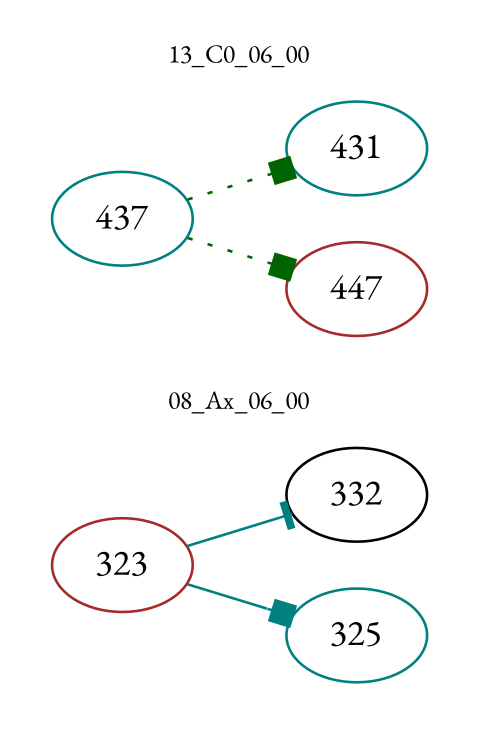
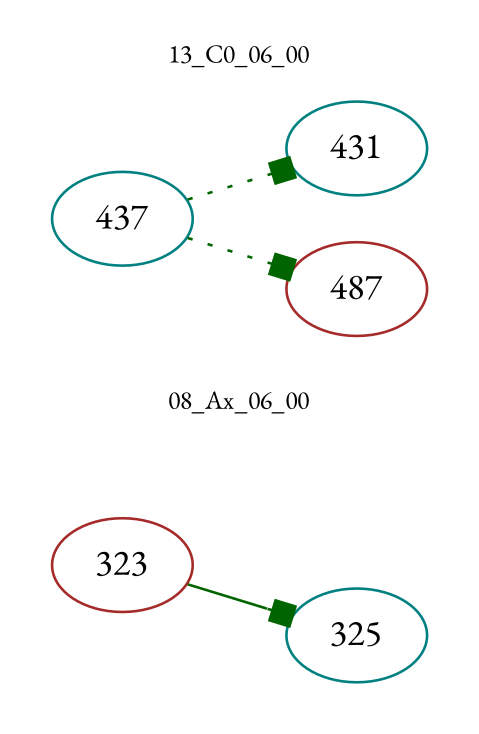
(357, 289) -> (357, 289)
(357, 495) -> none
(227, 596) -> (227, 596)
